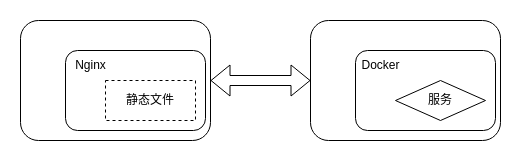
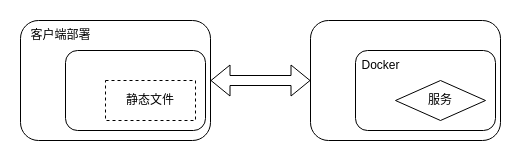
none -> (61, 36)
(91, 66) -> none
